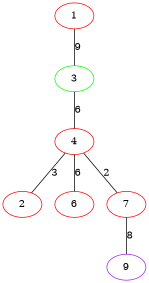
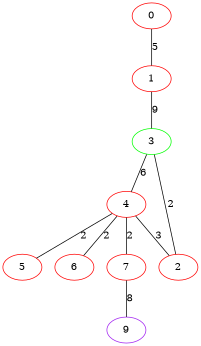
none -> (152, 16)
(78, 173) -> (107, 236)
none -> (165, 204)
none -> (22, 267)
